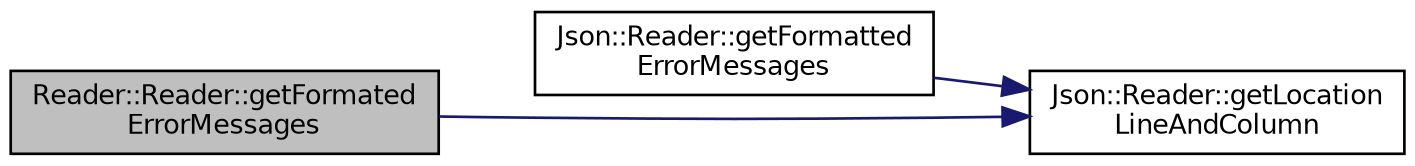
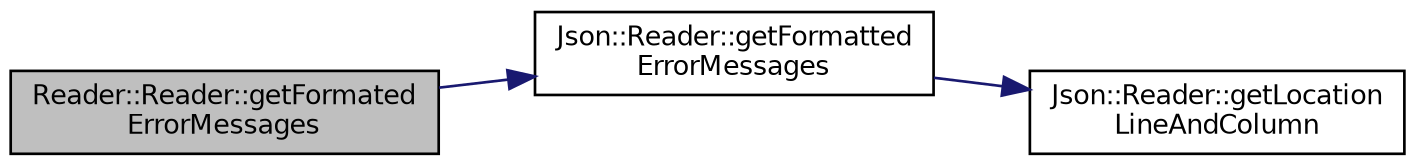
(721, 119) -> (474, 84)
